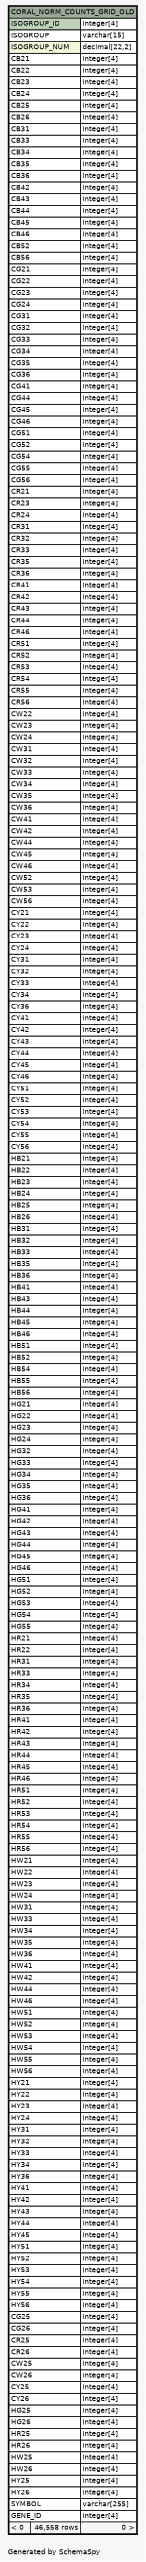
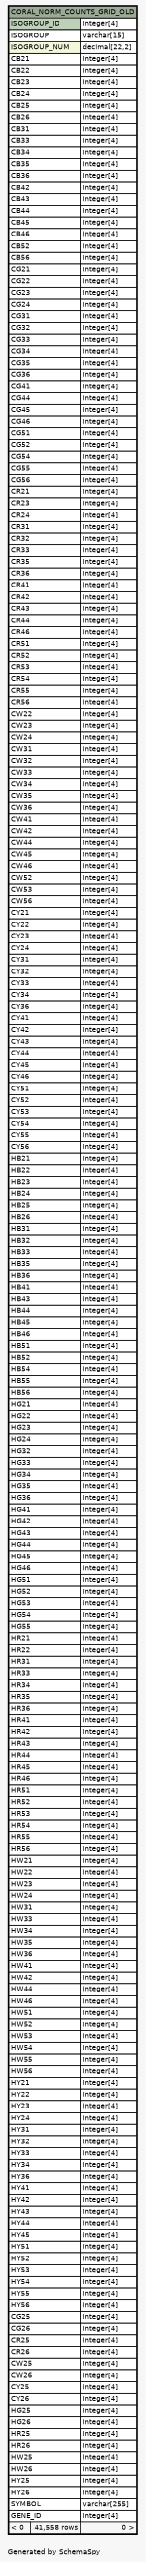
(57, 2528) -> (57, 2528)
